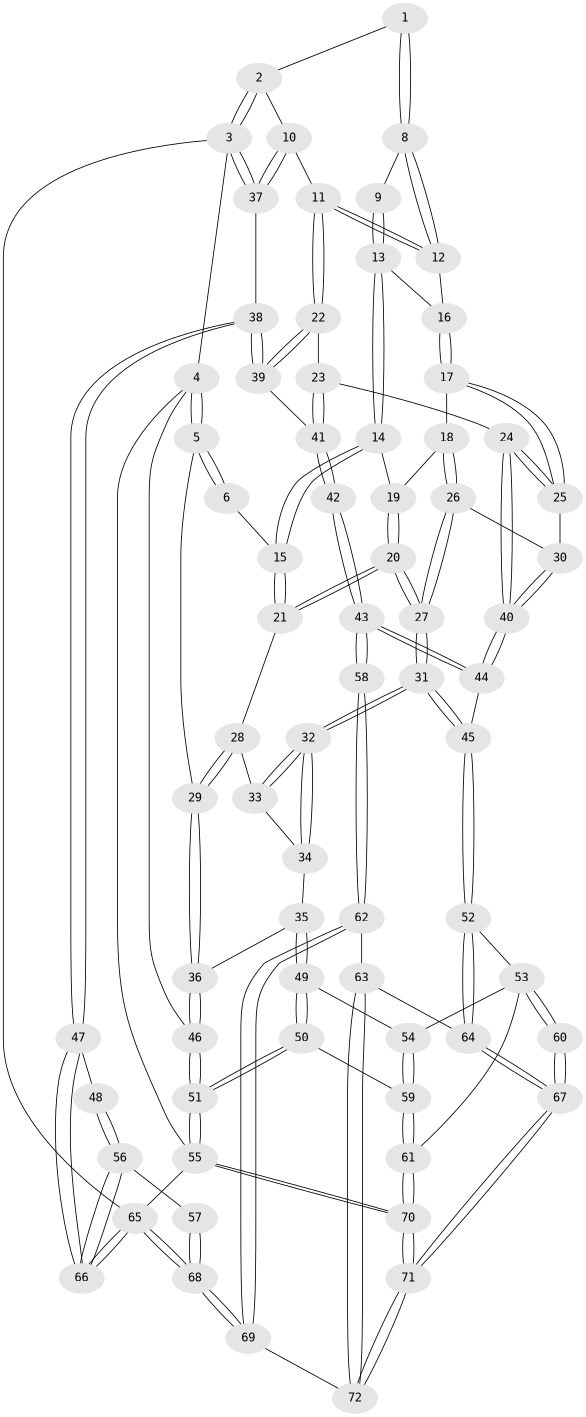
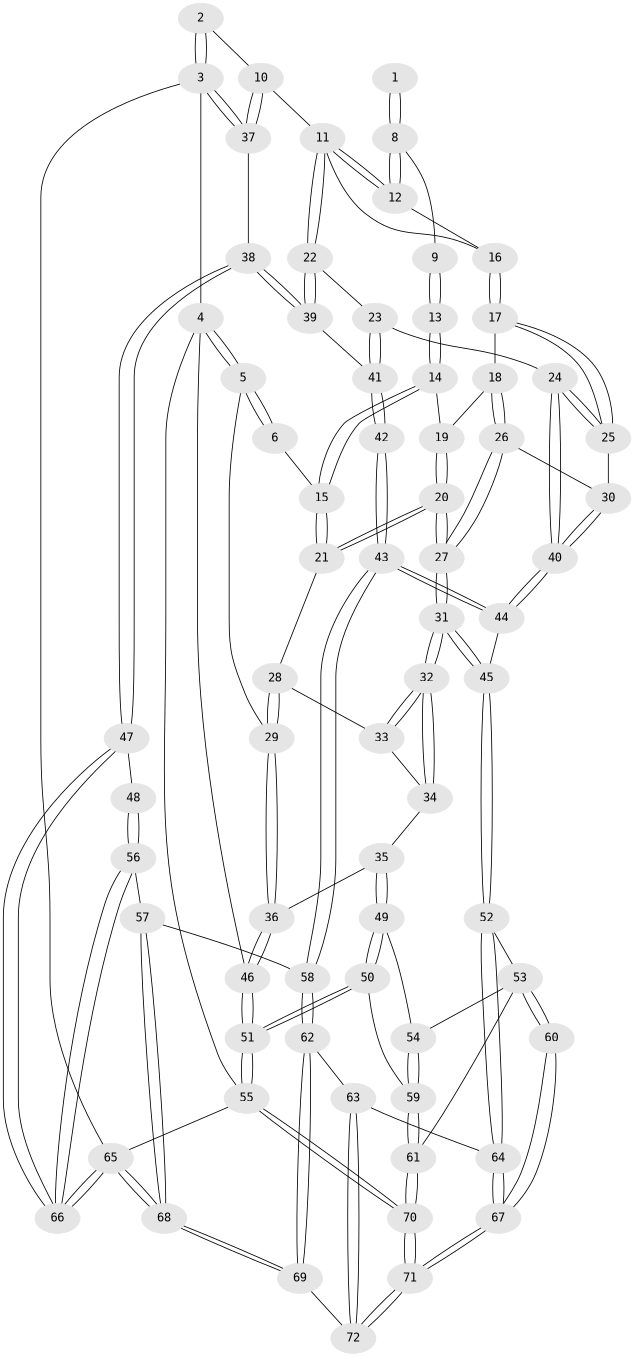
(332, 48) -> none
(411, 288) -> (385, 226)
none -> (227, 945)
